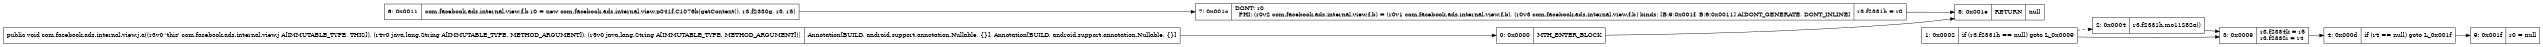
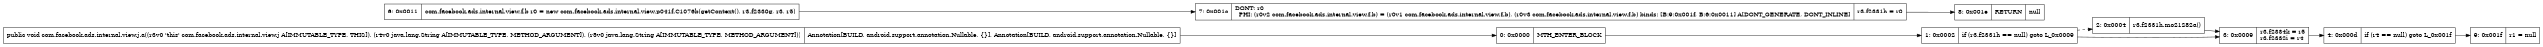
(2167, 25) -> (2167, 25)
(1778, 31) -> (1761, 35)
(2523, 35) -> (2523, 35)
